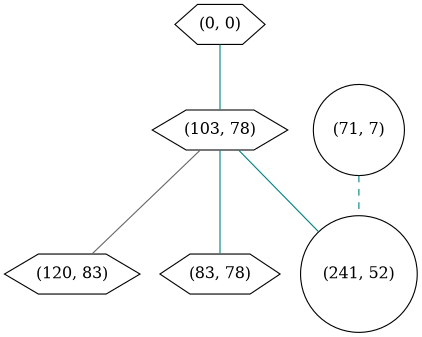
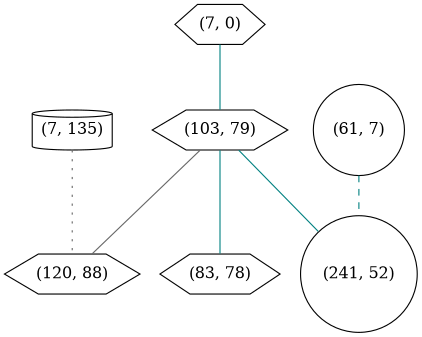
(220, 24) -> (220, 24)
none -> (72, 130)
(220, 130) -> (220, 130)
(359, 130) -> (359, 130)
(72, 274) -> (72, 274)
